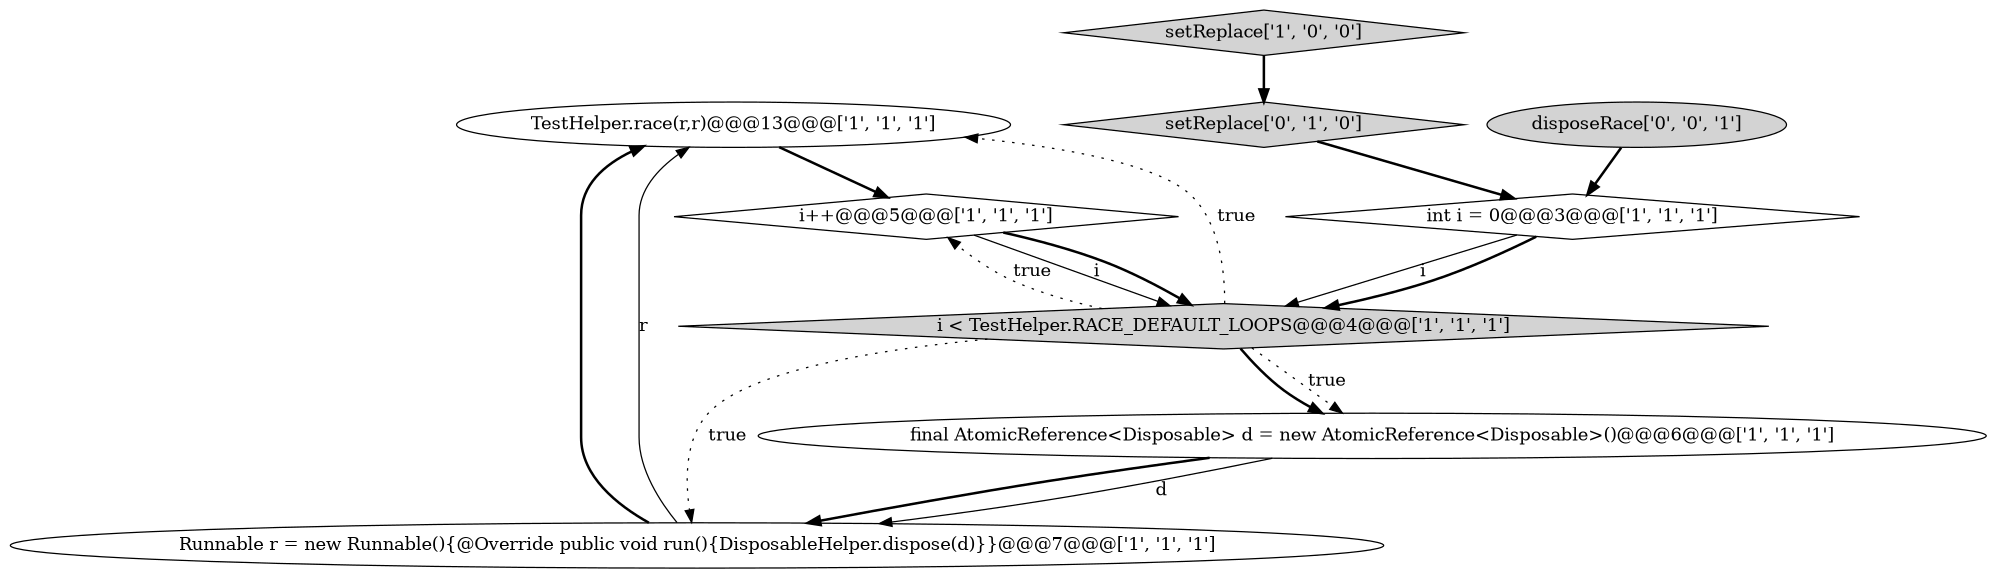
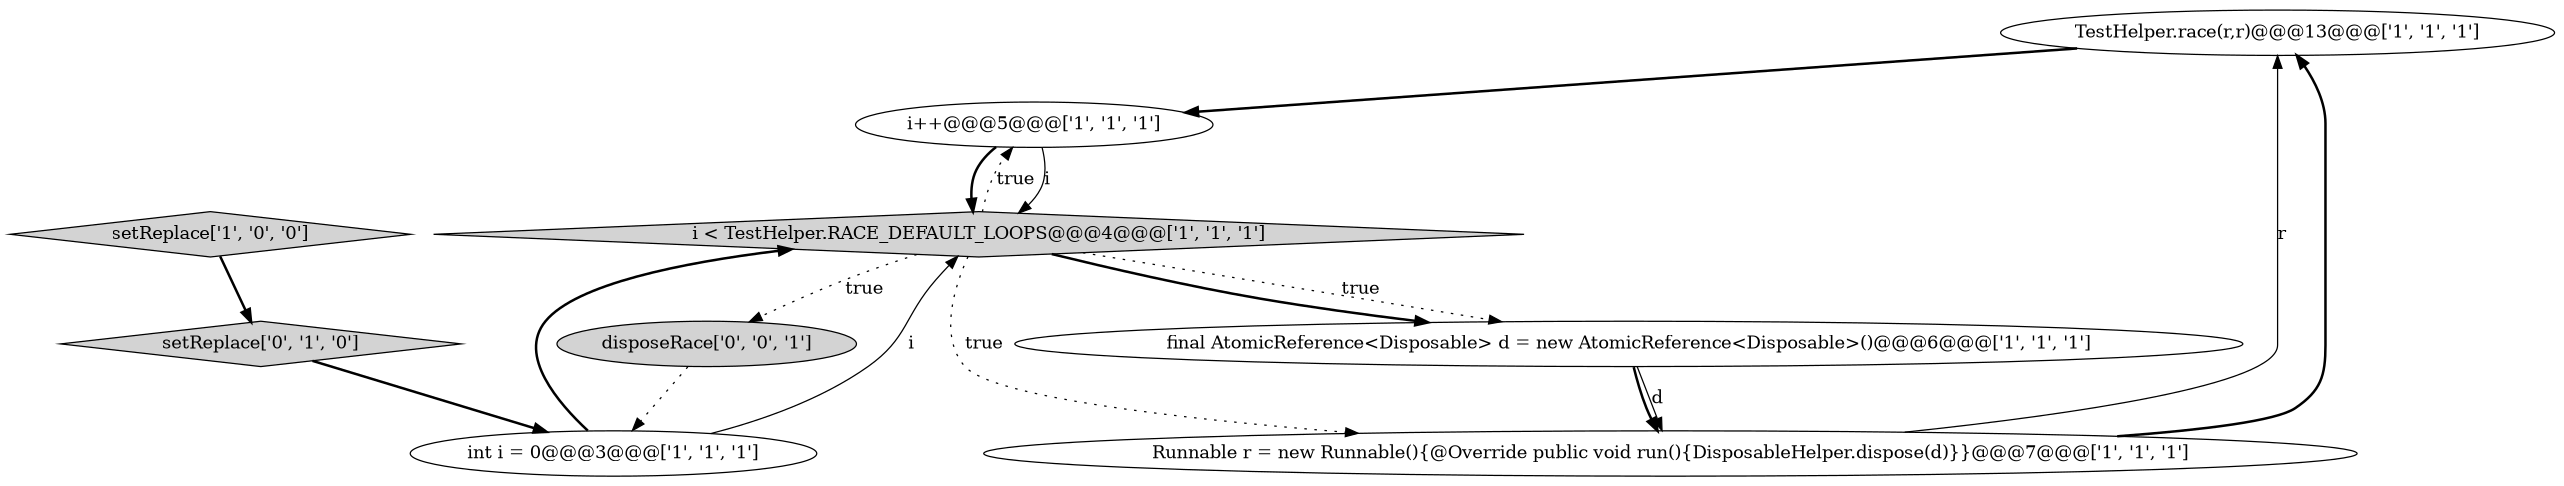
(1608, 166) -> (664, 394)
(1144, 170) -> (838, 283)
(926, 217) -> (1034, 125)
(1573, 217) -> (613, 454)
